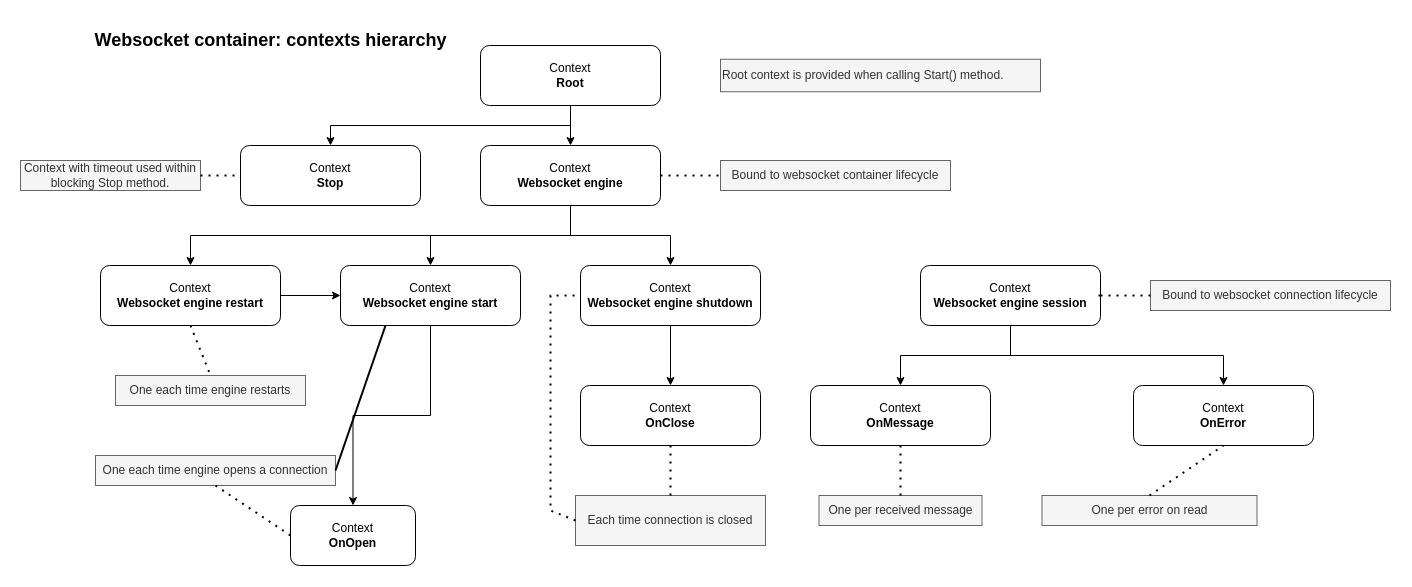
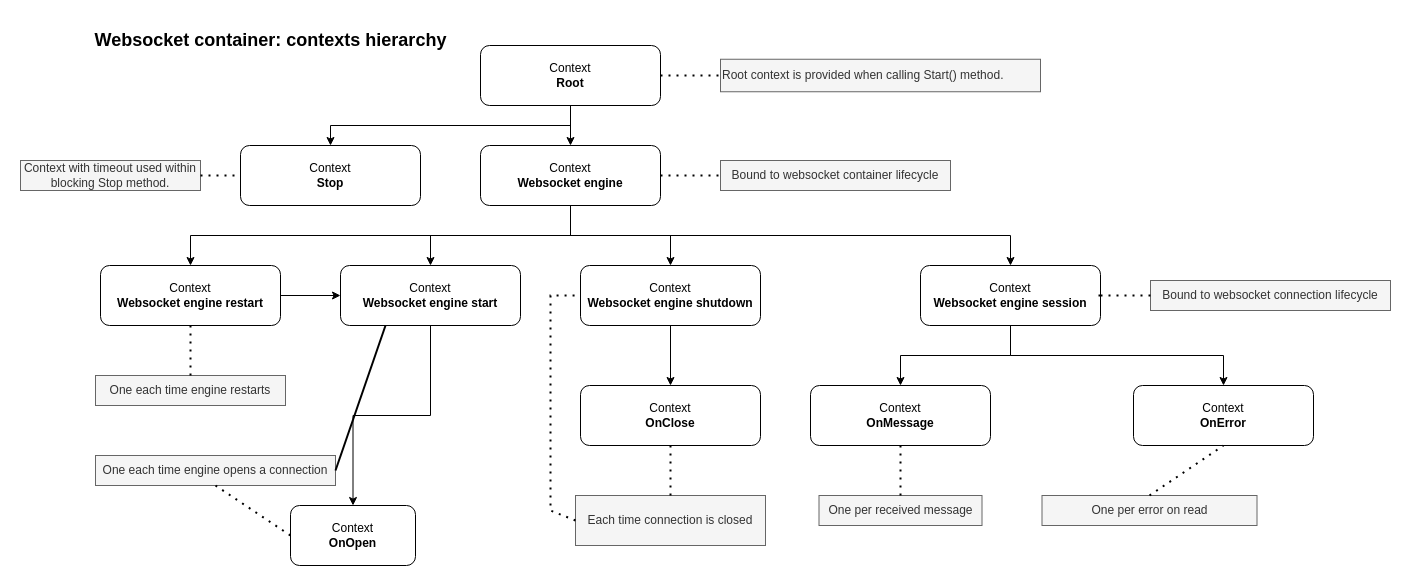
none -> (691, 76)
none -> (853, 236)
(211, 391) -> (191, 391)
